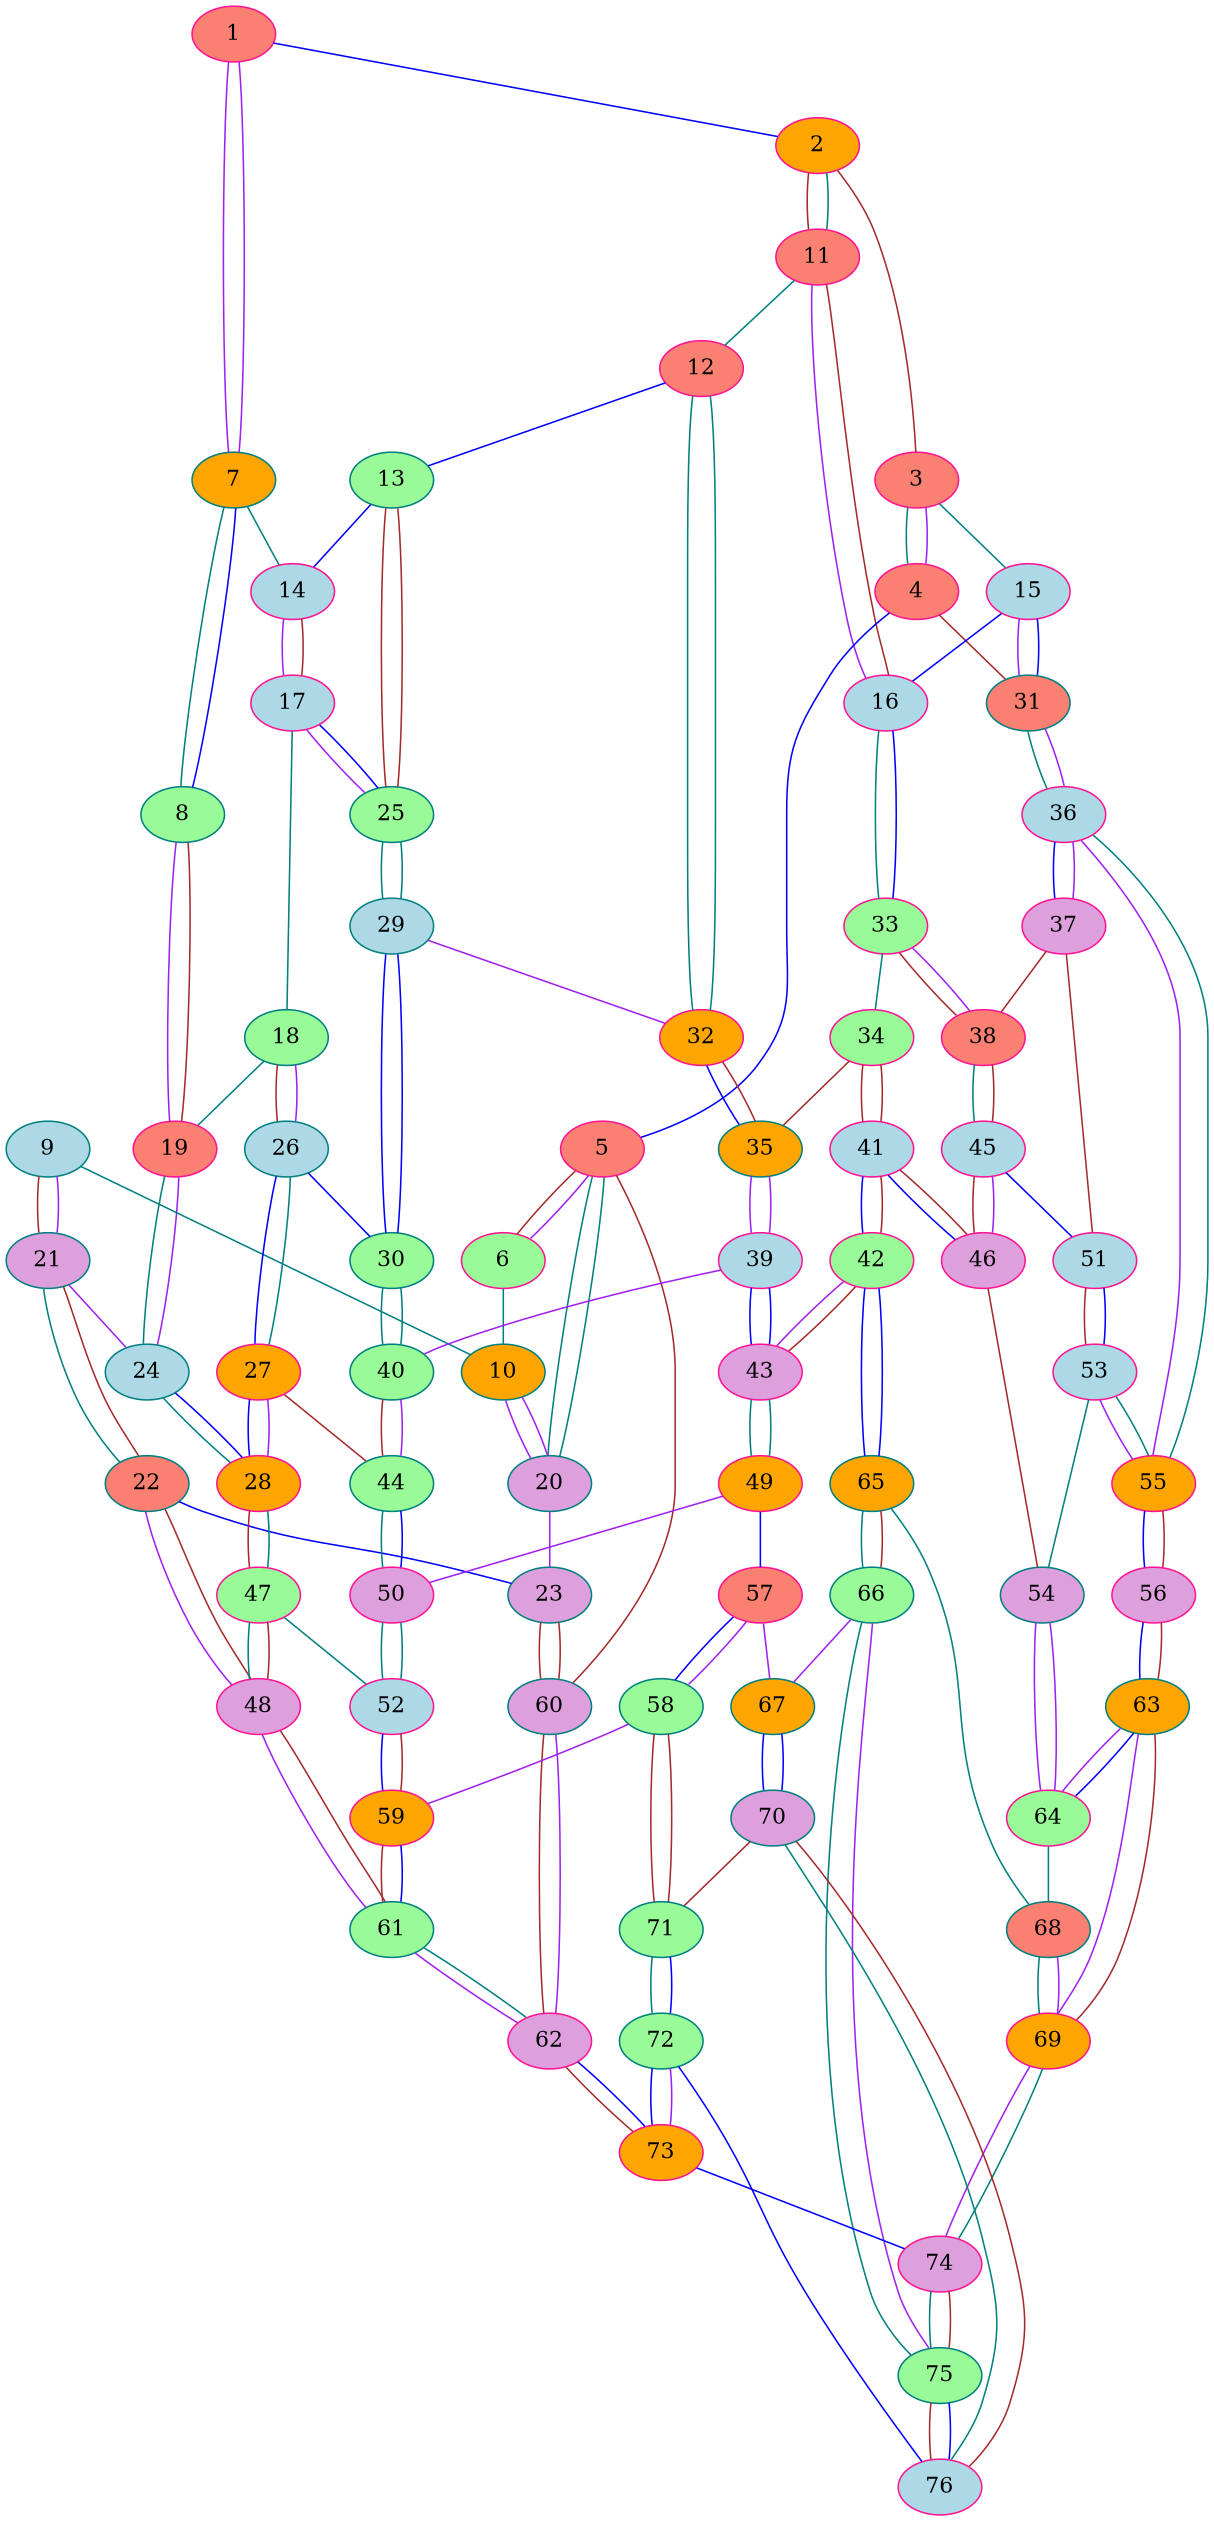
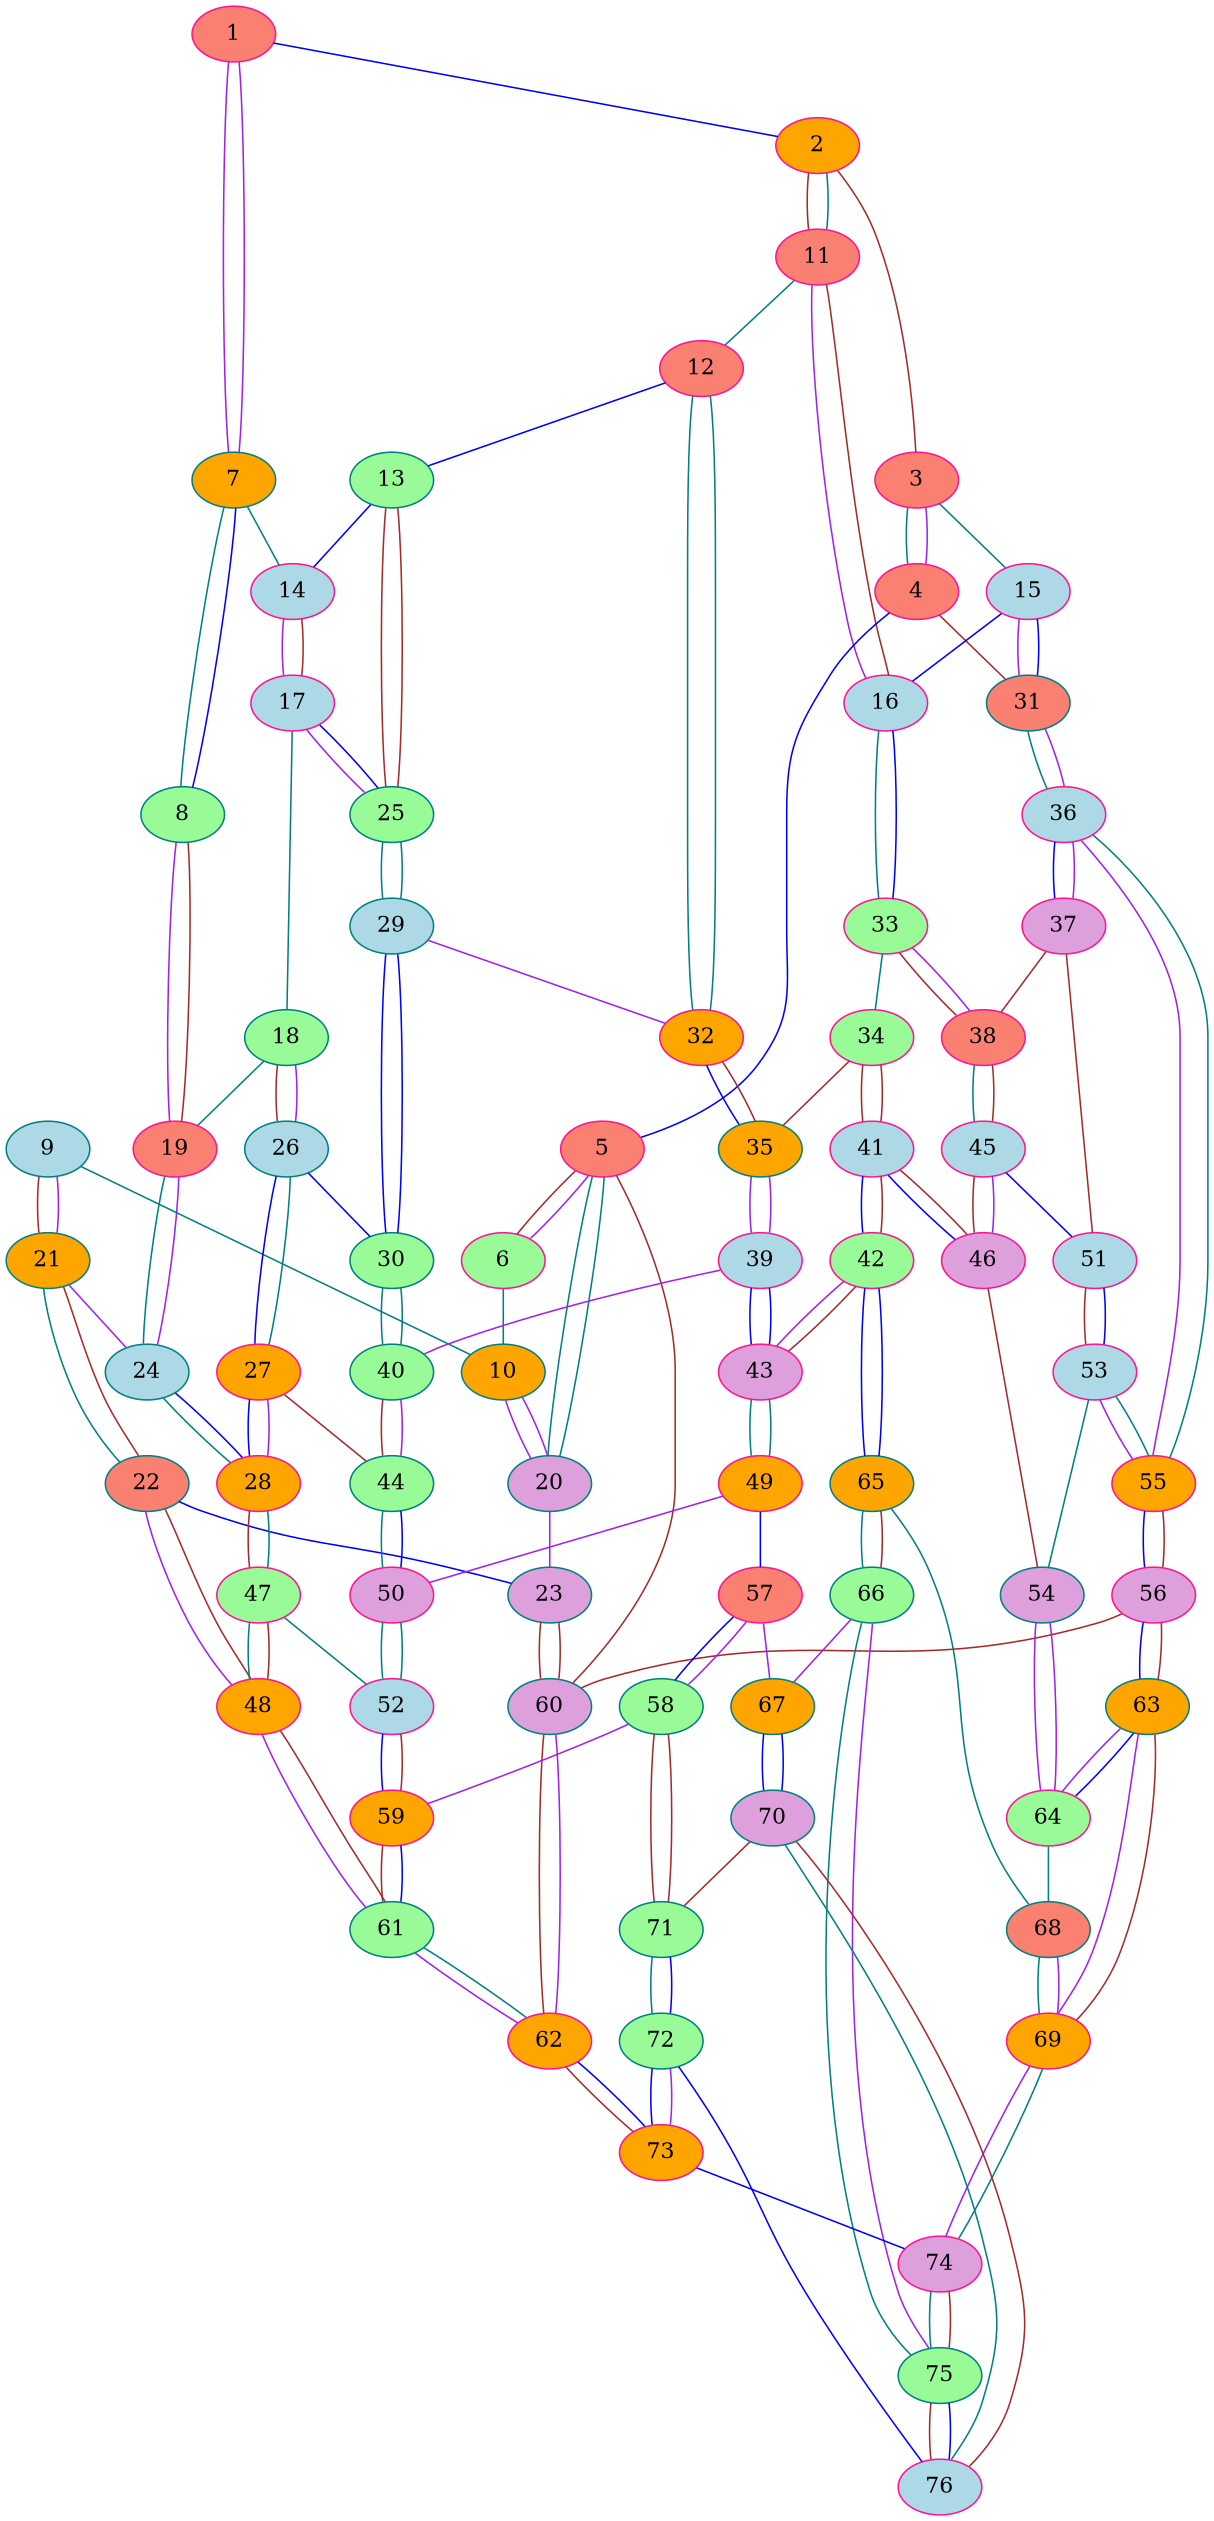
(48, 1261) -> (48, 1261)
none -> (838, 1651)
(259, 1707) -> (259, 1707)
(550, 2041) -> (550, 2041)
